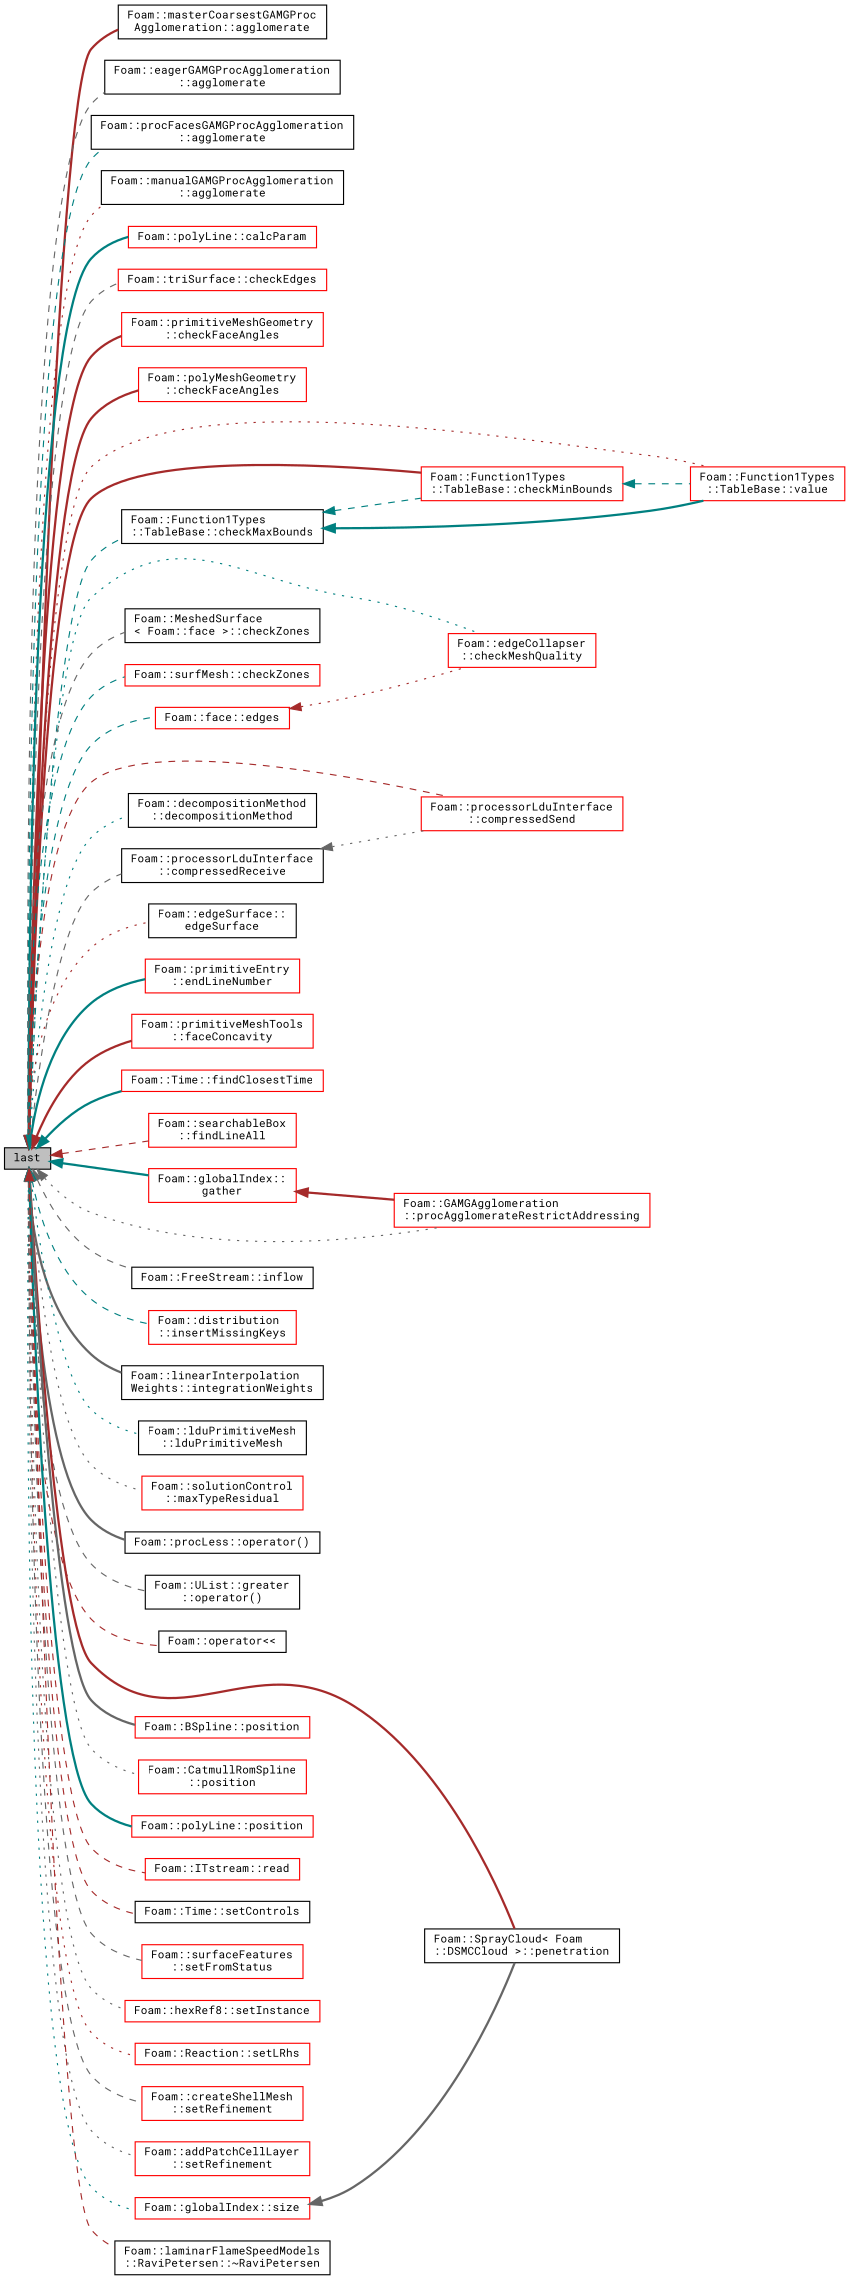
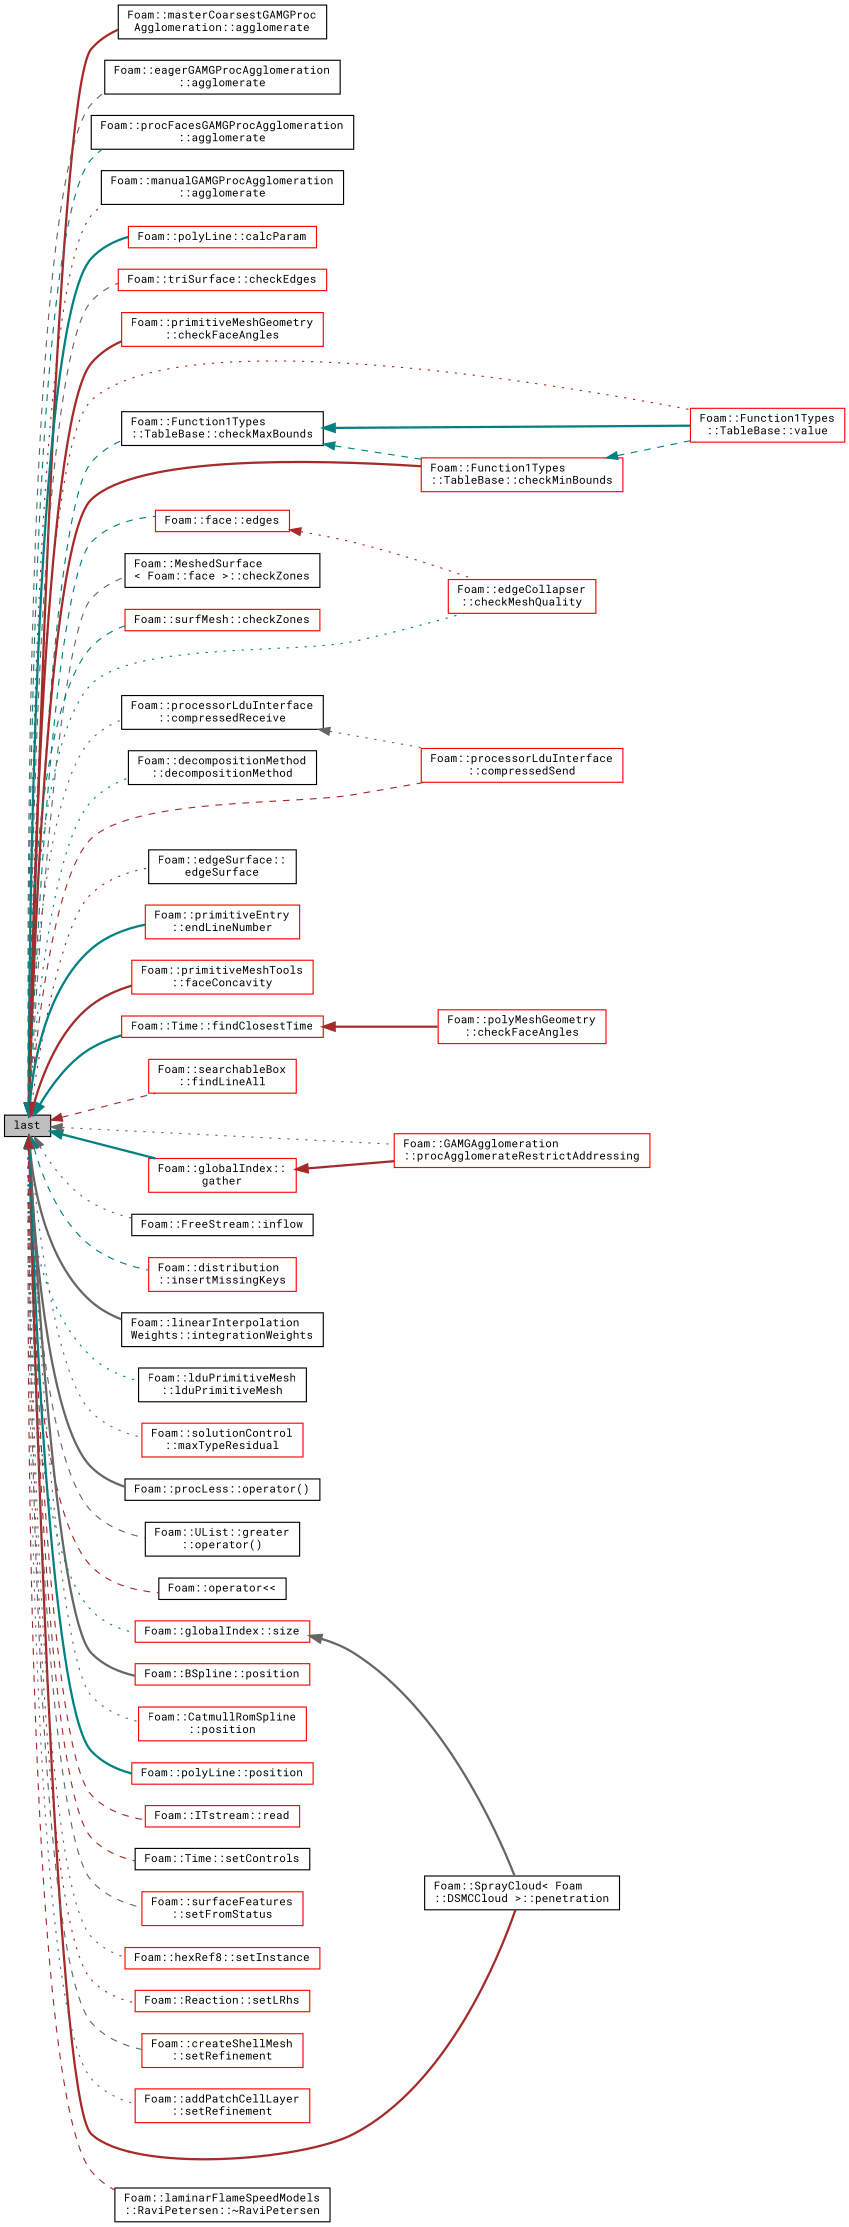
(44, 747) -> (386, 1027)
(56, 979) -> (58, 819)
(74, 1236) -> (78, 1193)
